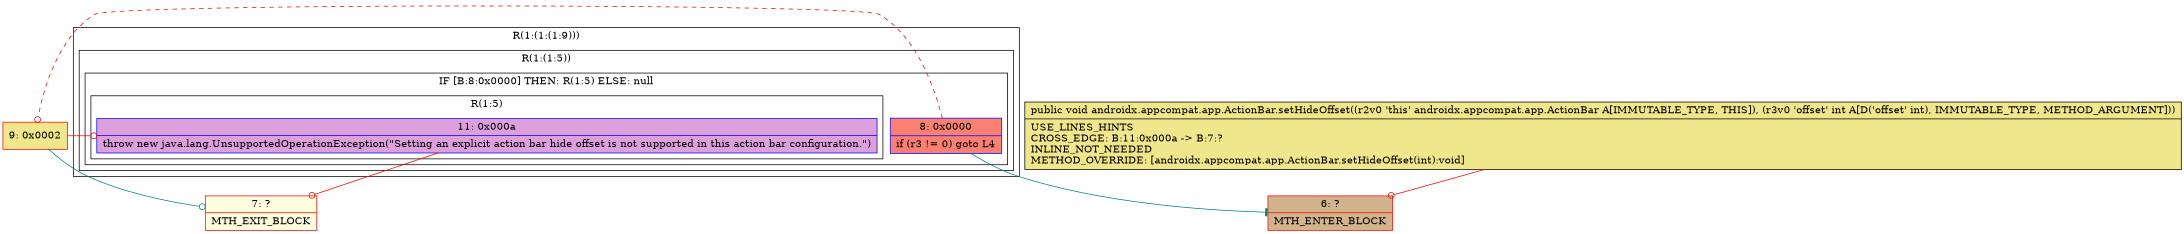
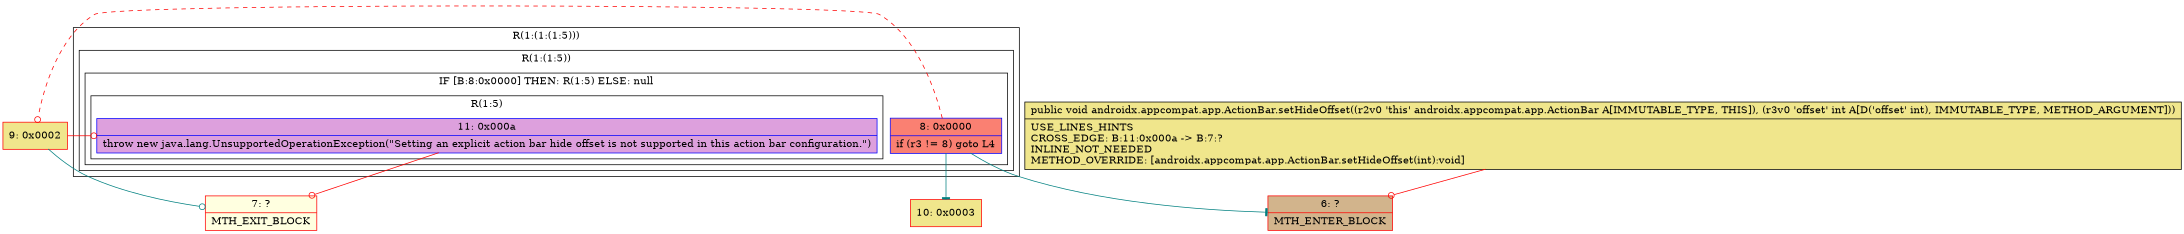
(546, 36) -> (546, 36)
(946, 144) -> (946, 144)
none -> (946, 213)
